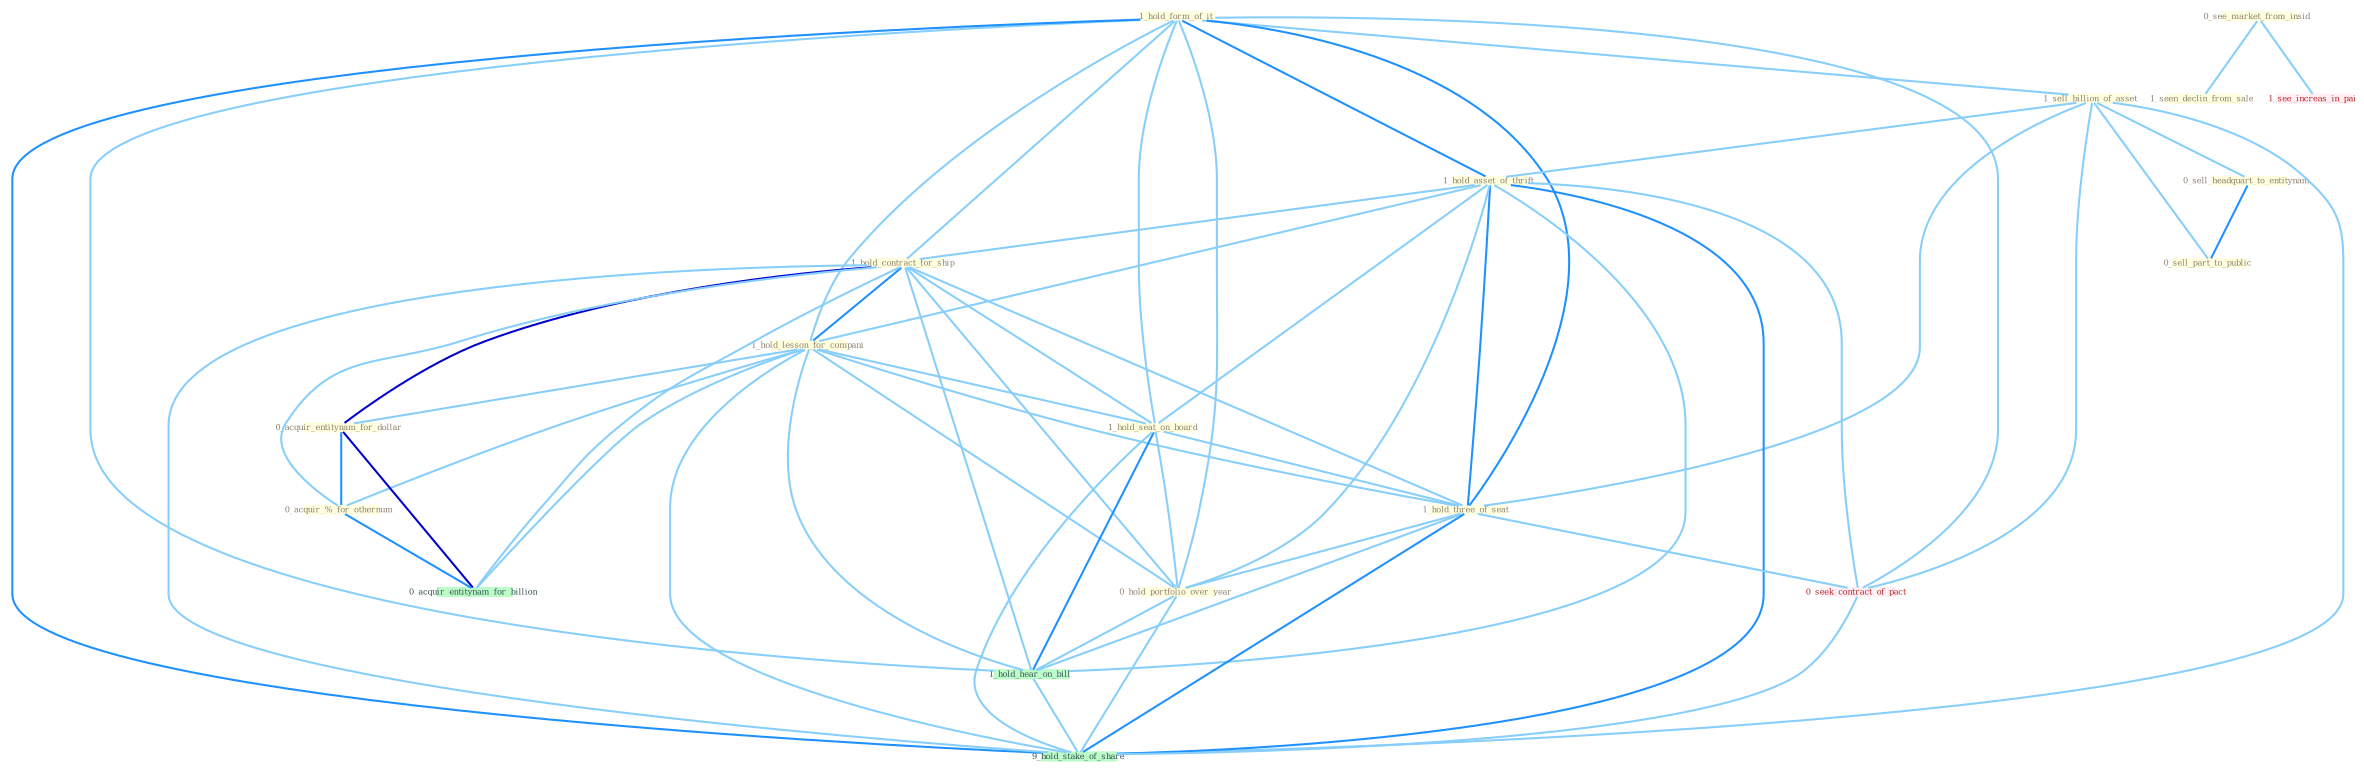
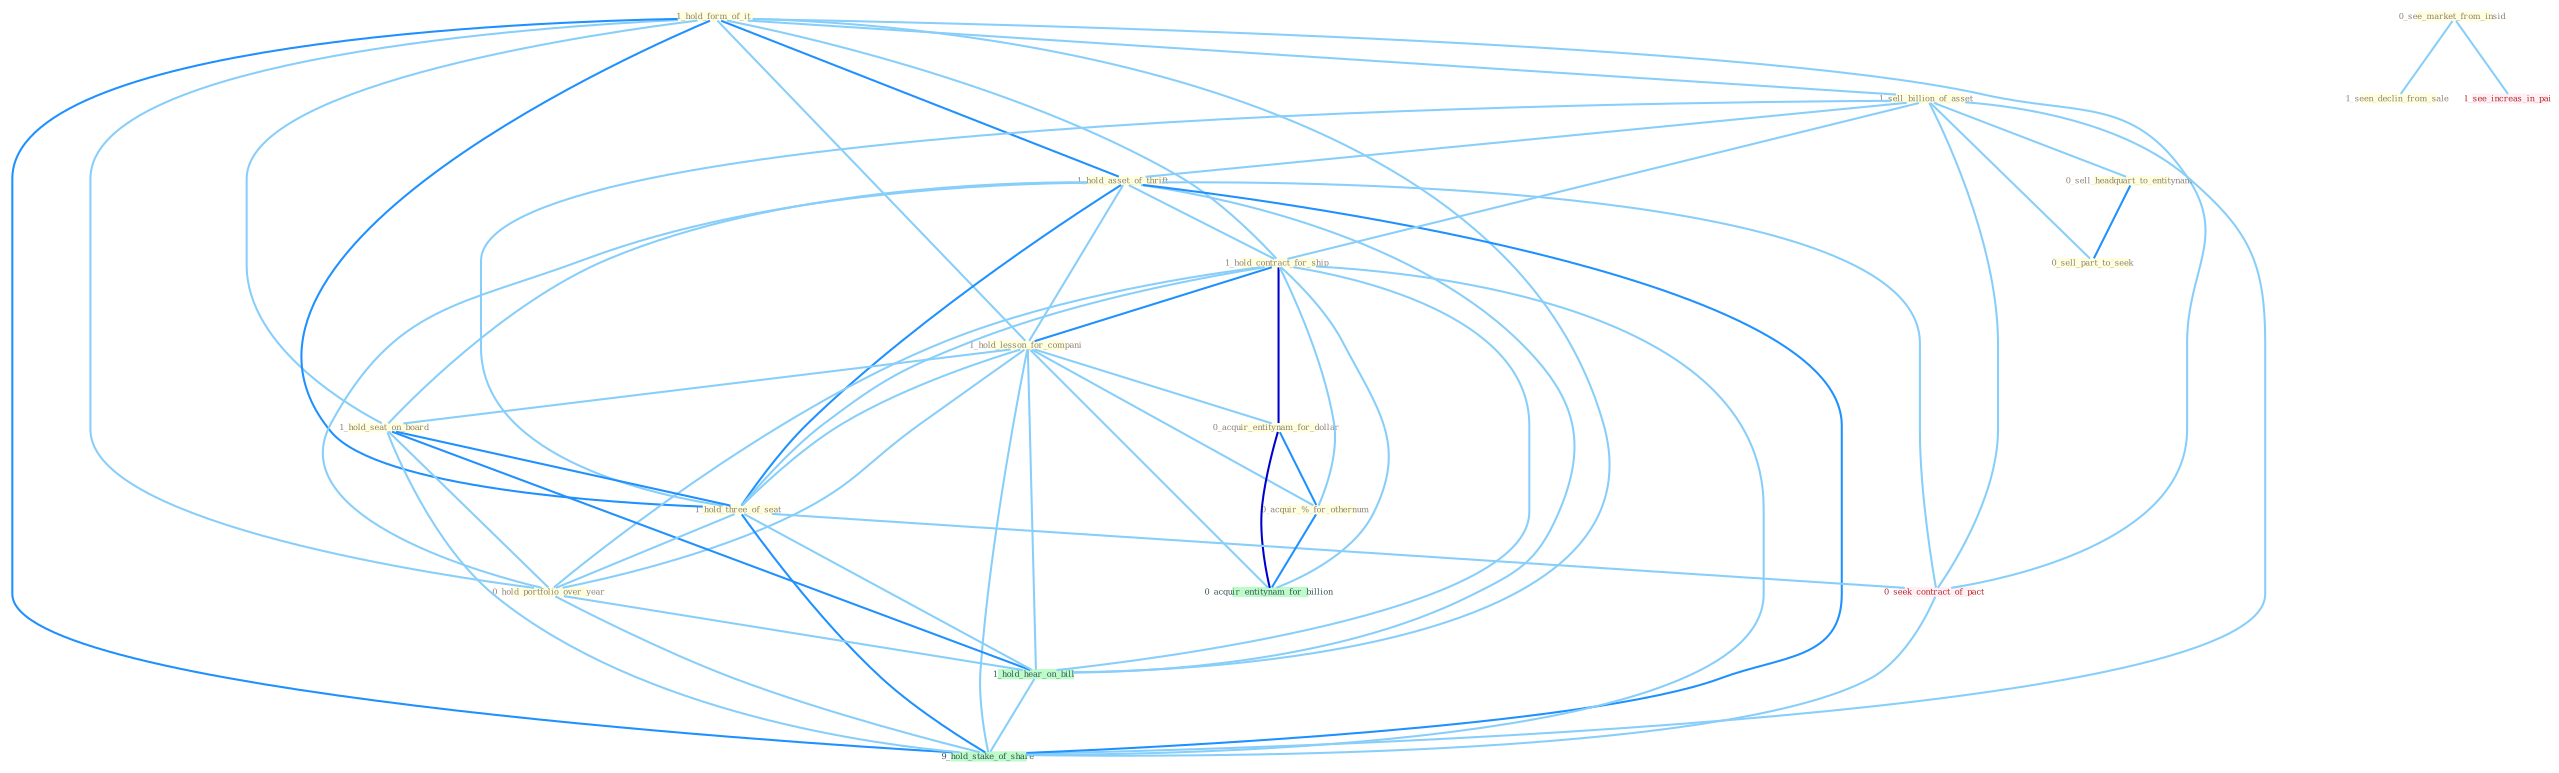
(2210, 263) -> (2093, 263)
(1030, 345) -> (1603, 181)
(1237, 450) -> (555, 467)
